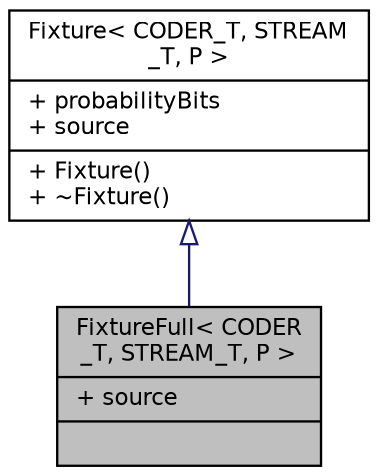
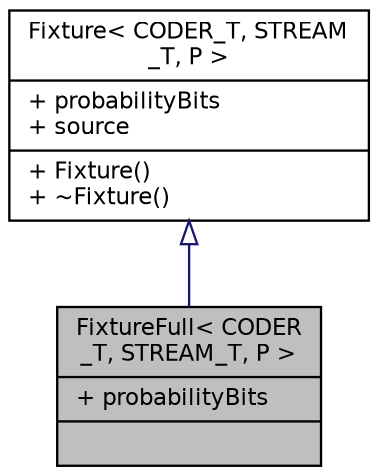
(127, 398) -> (173, 398)
